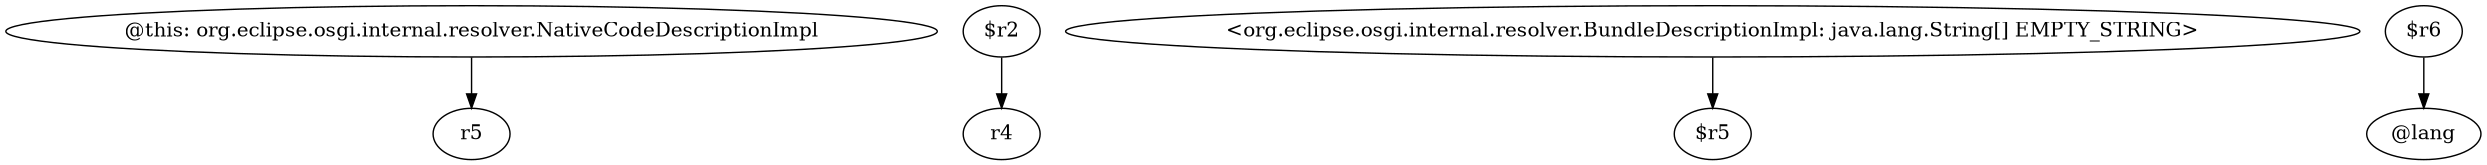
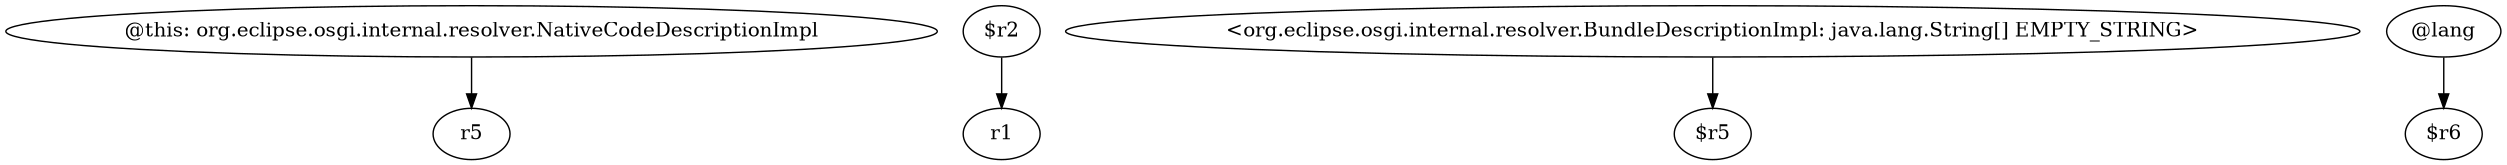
(2424, 76) -> (2444, 76)
(1002, 134) -> (1002, 134)
